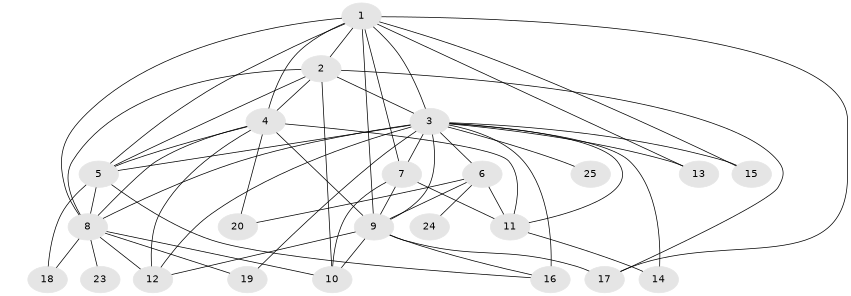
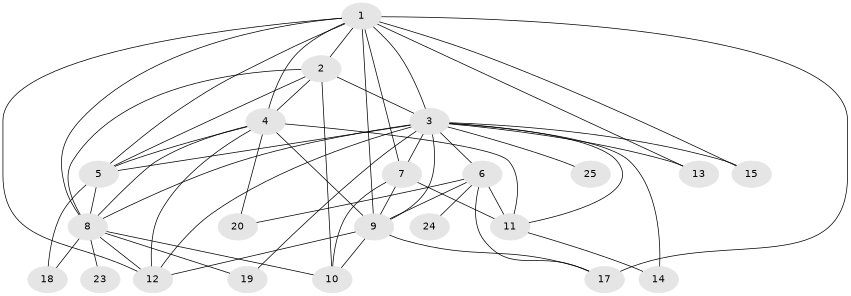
none -> (48, 75)
(668, 111) -> (515, 260)
(550, 280) -> none
